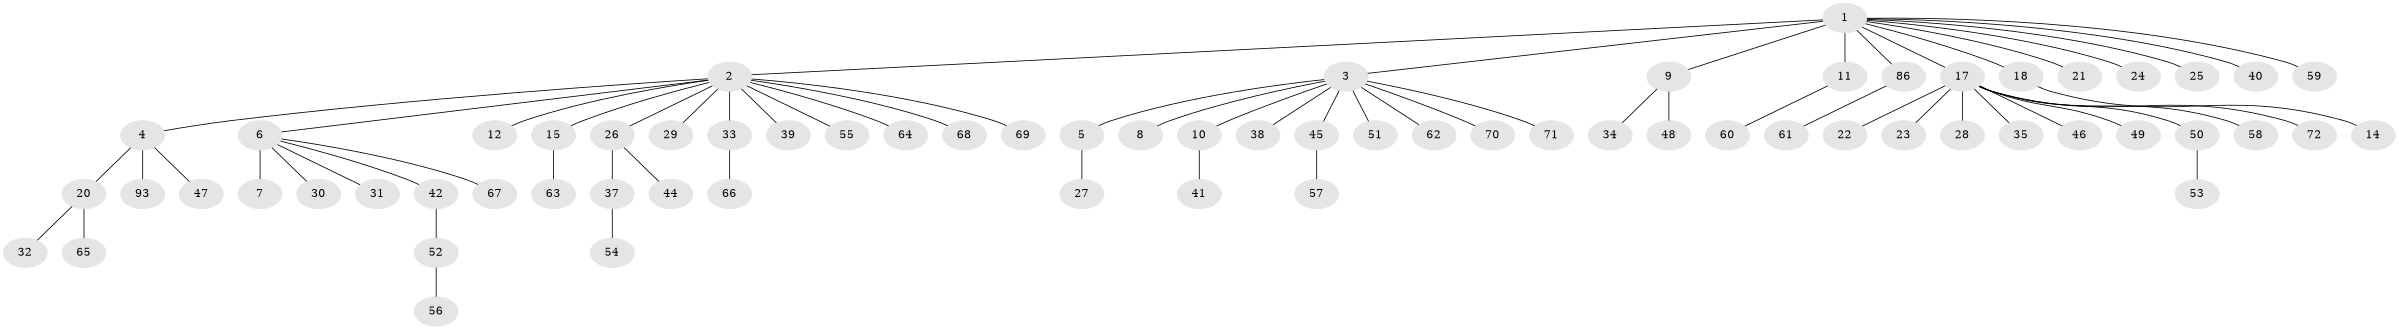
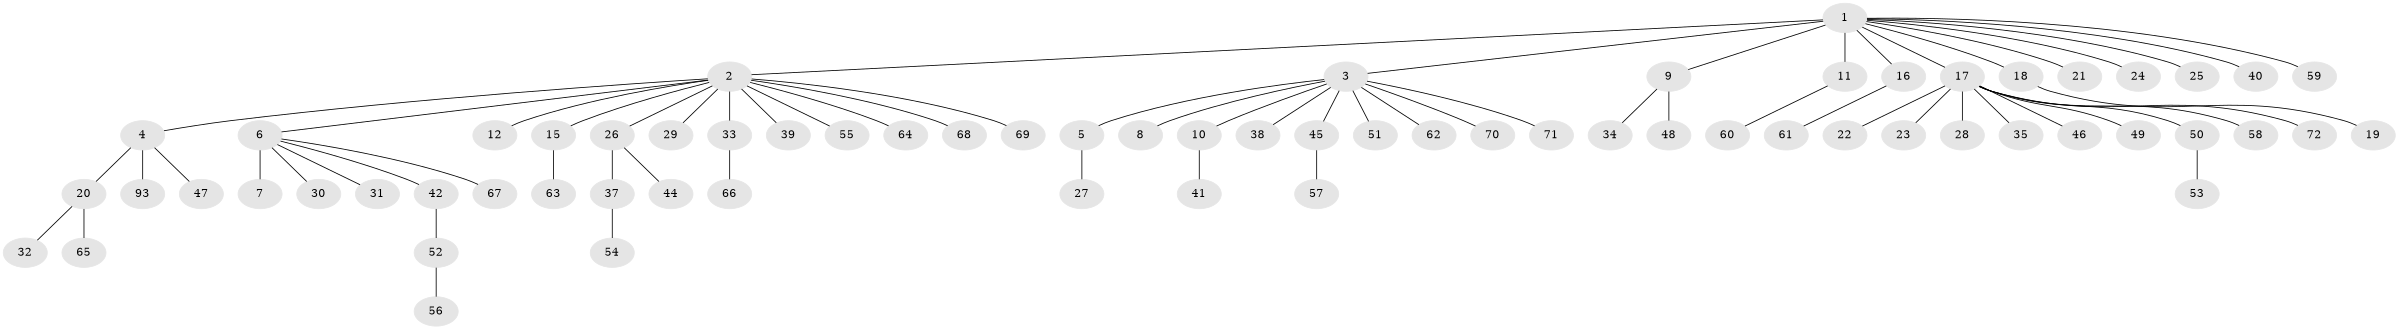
(1904, 77) -> (1904, 77)
(2373, 135) -> (2373, 135)
